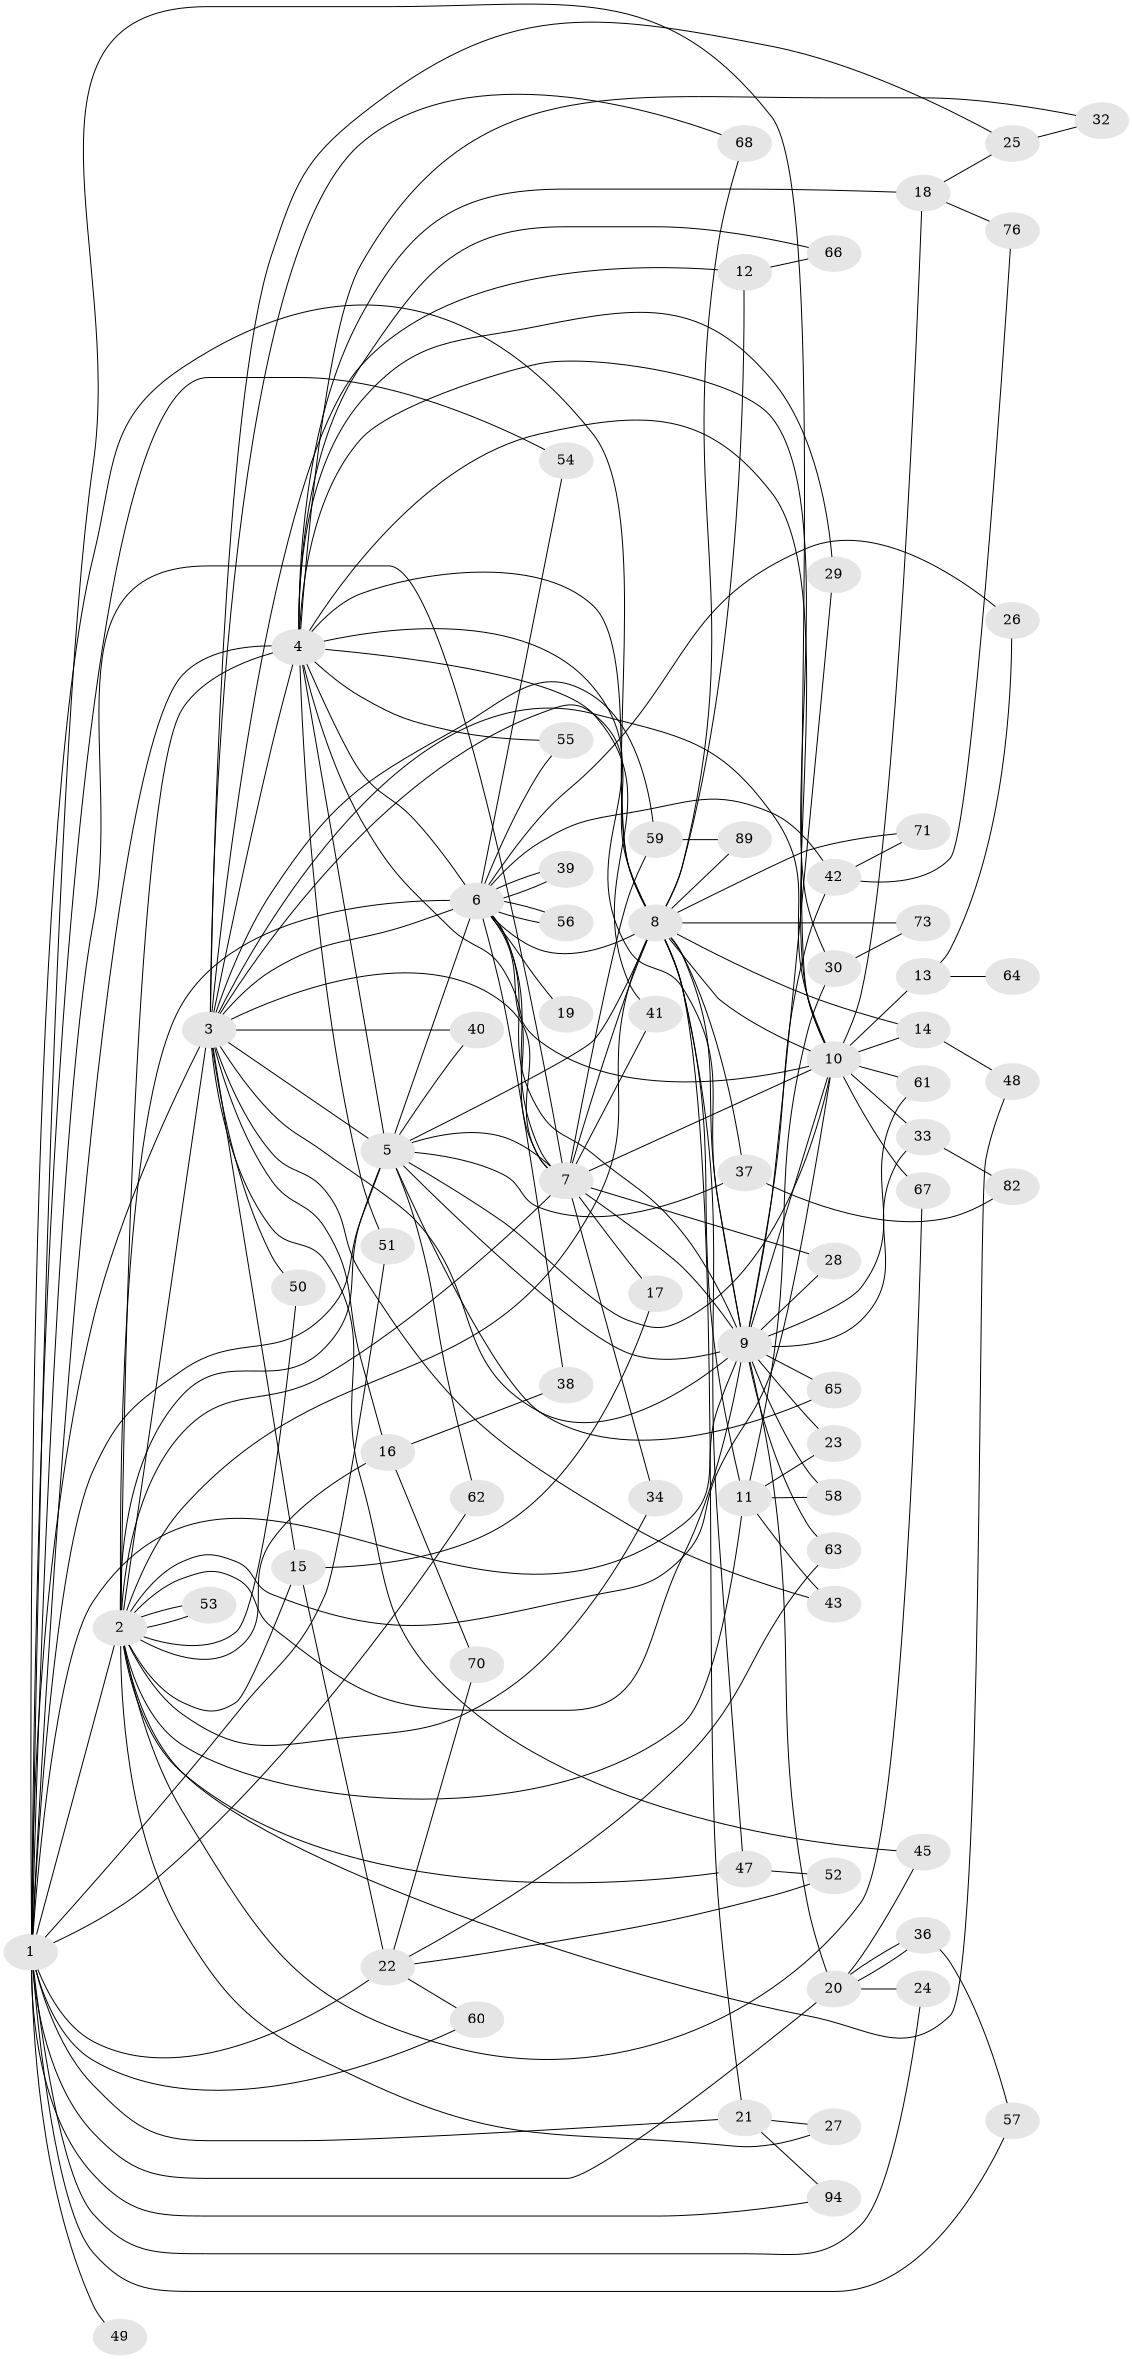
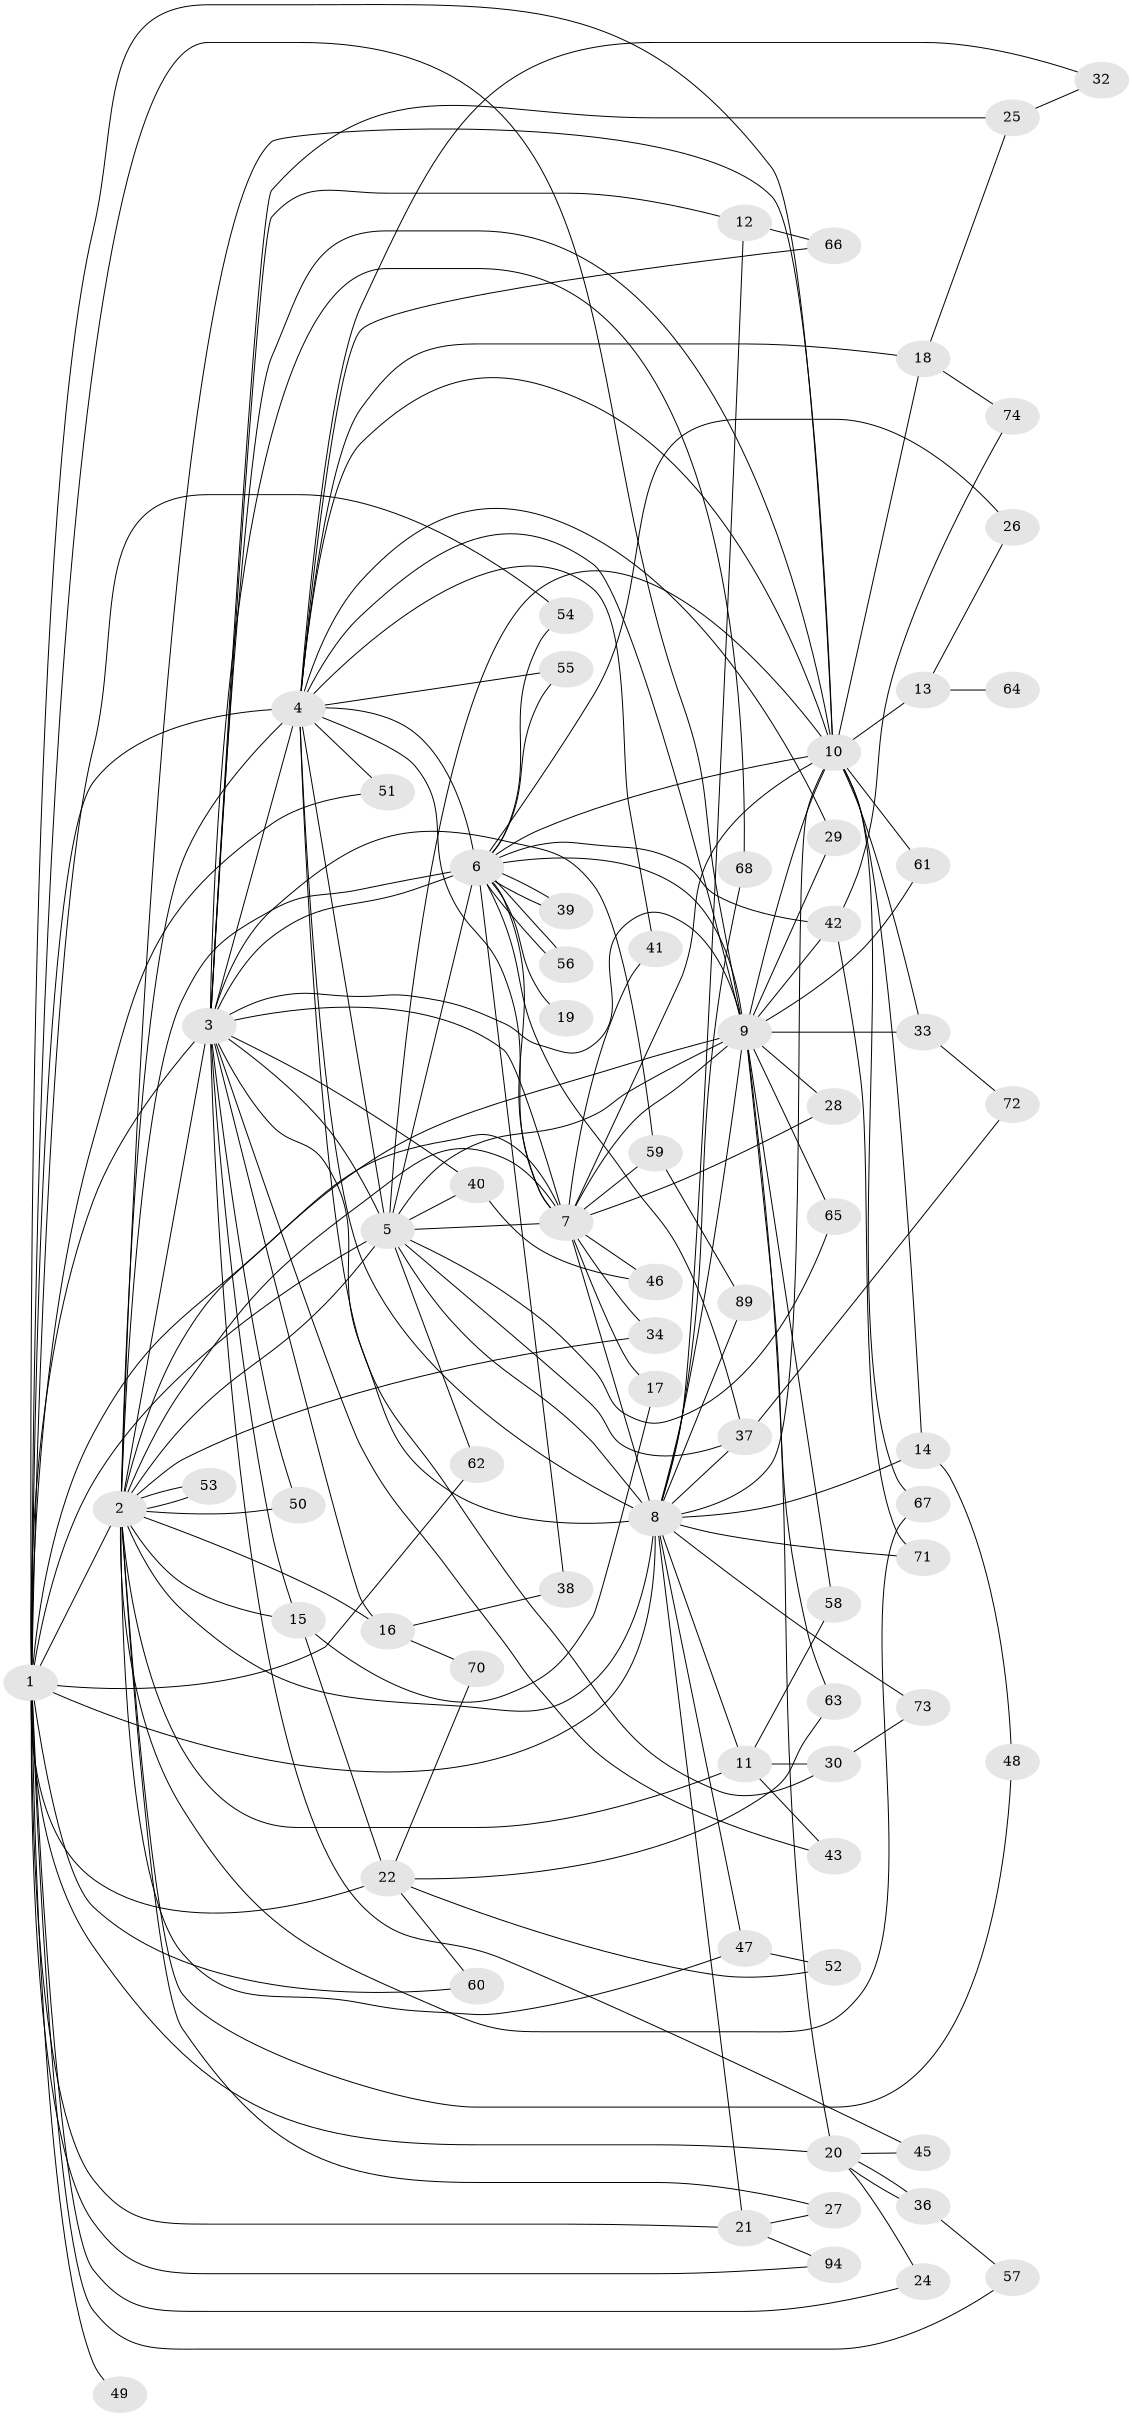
(1012, 231) -> (1012, 416)
(559, 953) -> (619, 1166)
(1012, 1187) -> (1012, 1105)
none -> (655, 1282)
(834, 1444) -> none
